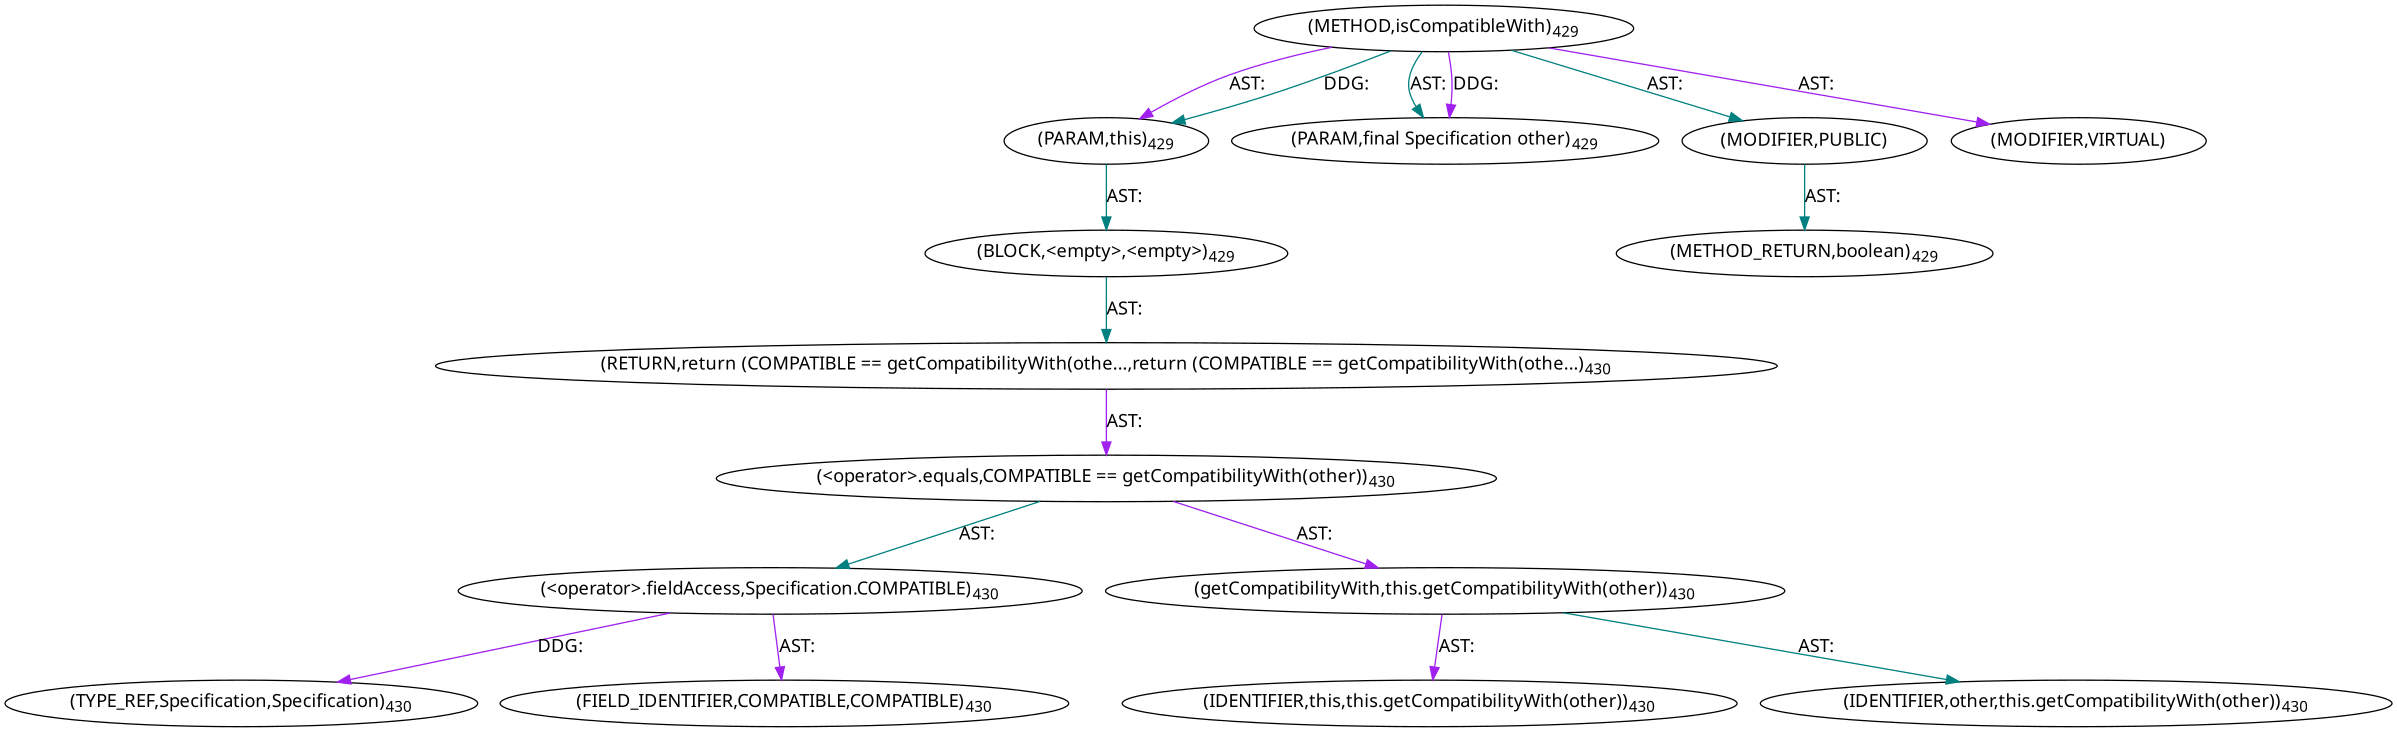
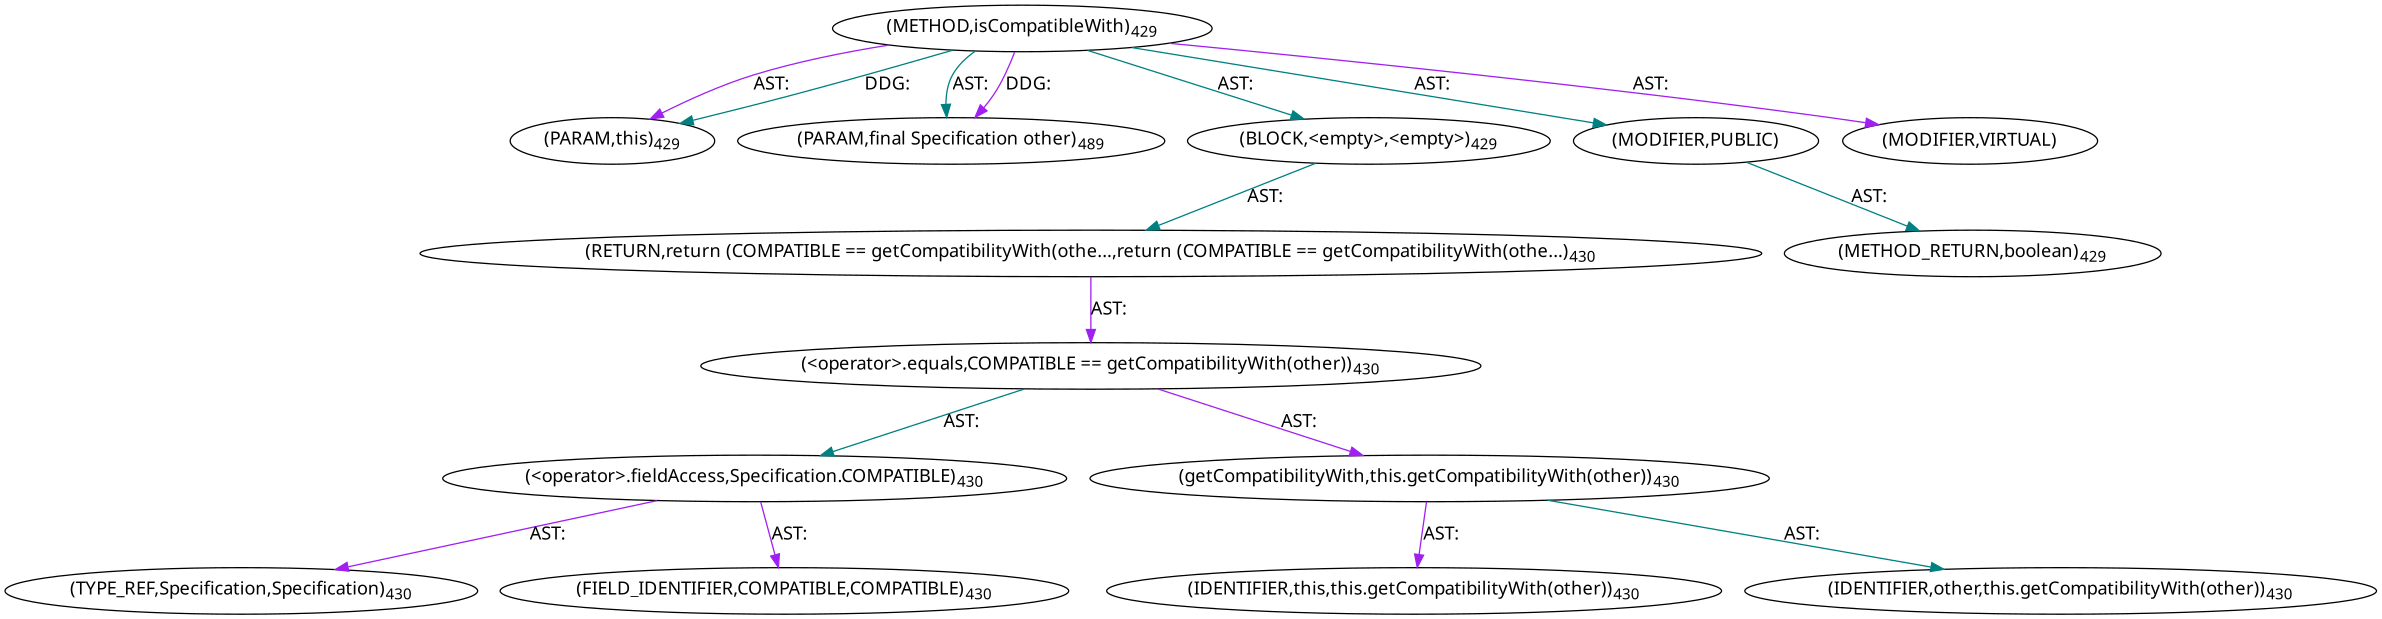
(1585, 139) -> (1092, 139)
(1106, 191) -> (1190, 83)
(563, 647) -> (550, 535)
